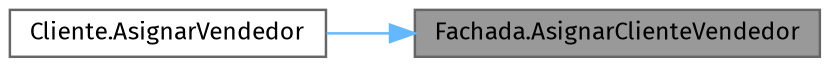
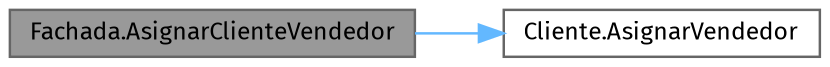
(358, 33) -> (447, 33)
